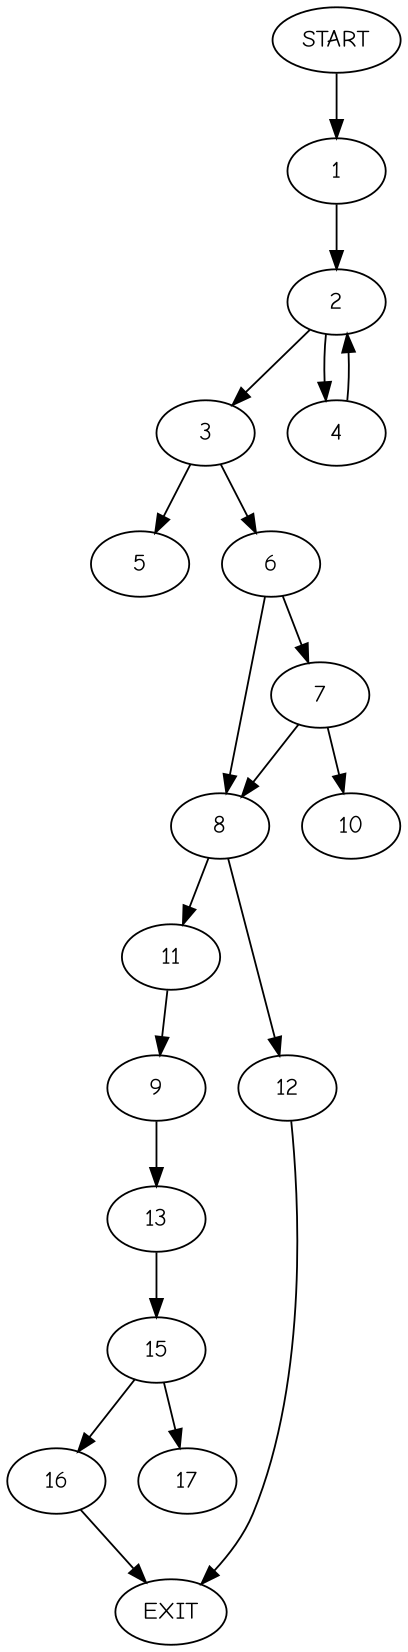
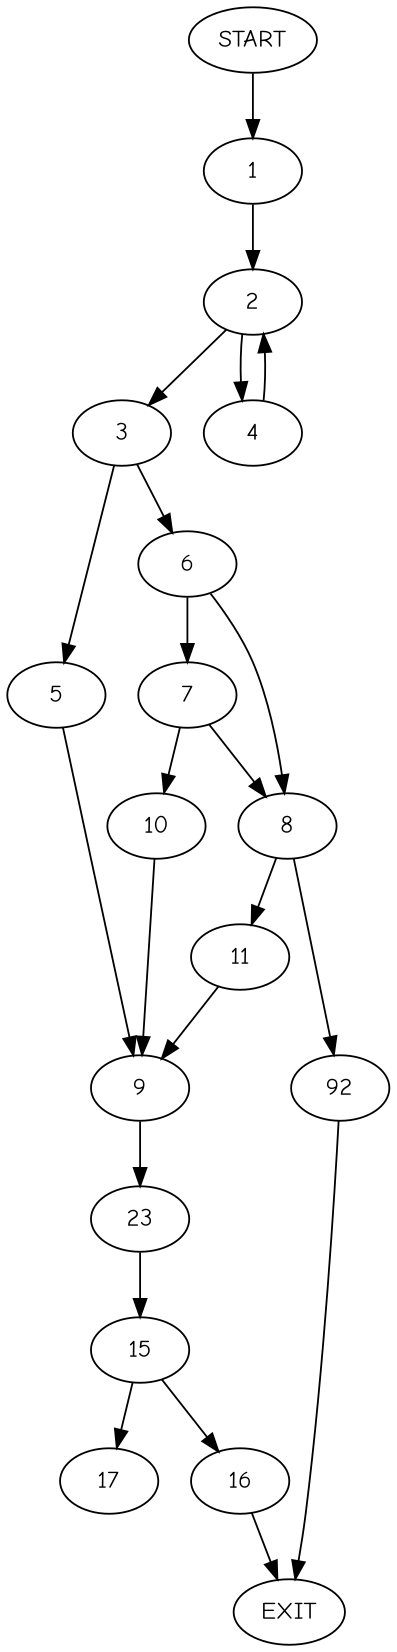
none -> (96, 883)
none -> (149, 948)
(287, 1088) -> (340, 1088)
(156, 1219) -> (140, 1219)
